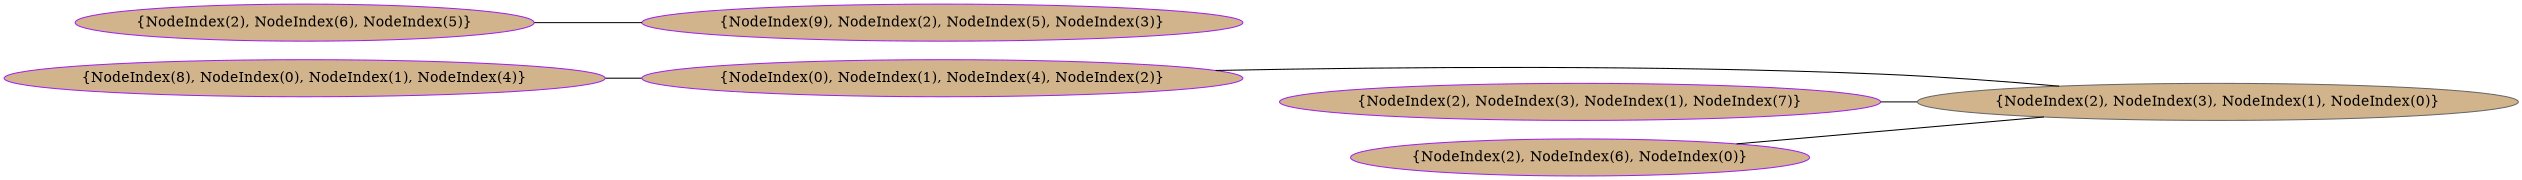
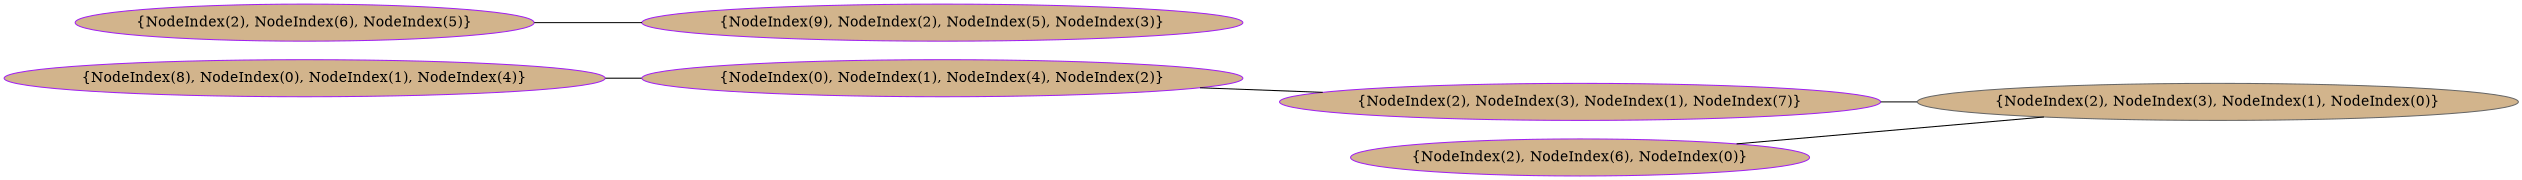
(1638, 68) -> (1261, 90)
